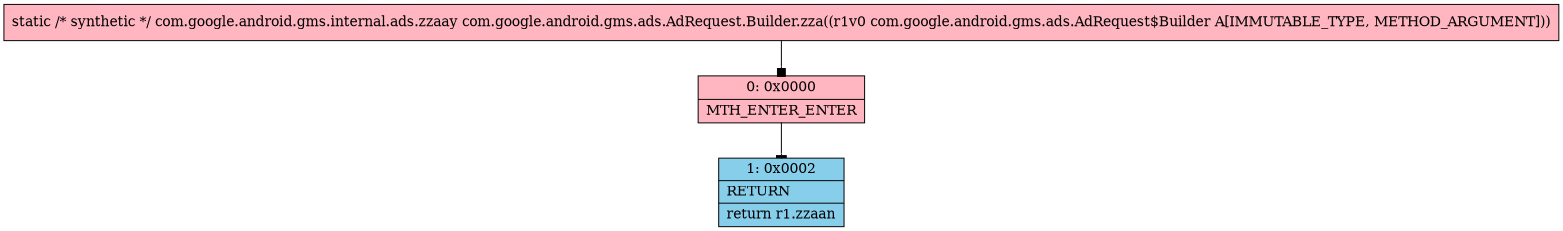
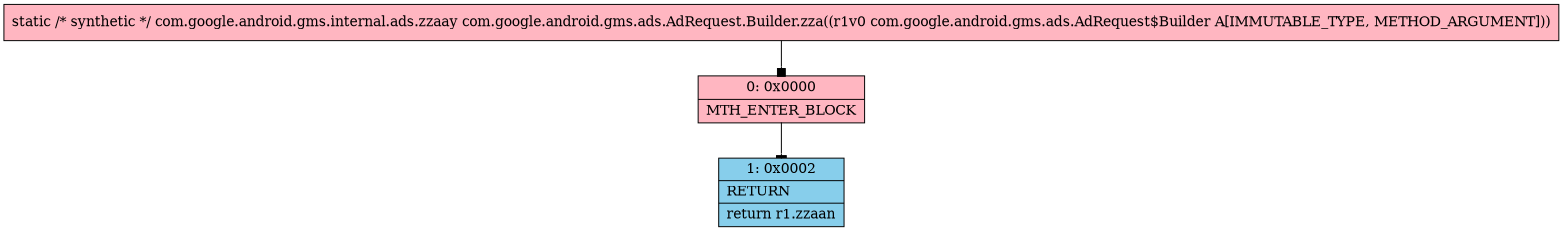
(781, 111) -> (781, 111)
